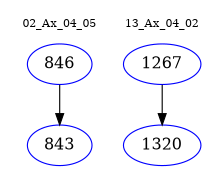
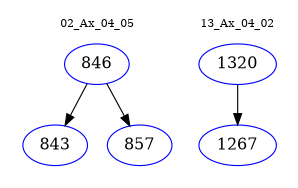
(162, 99) -> (238, 99)
none -> (140, 145)
